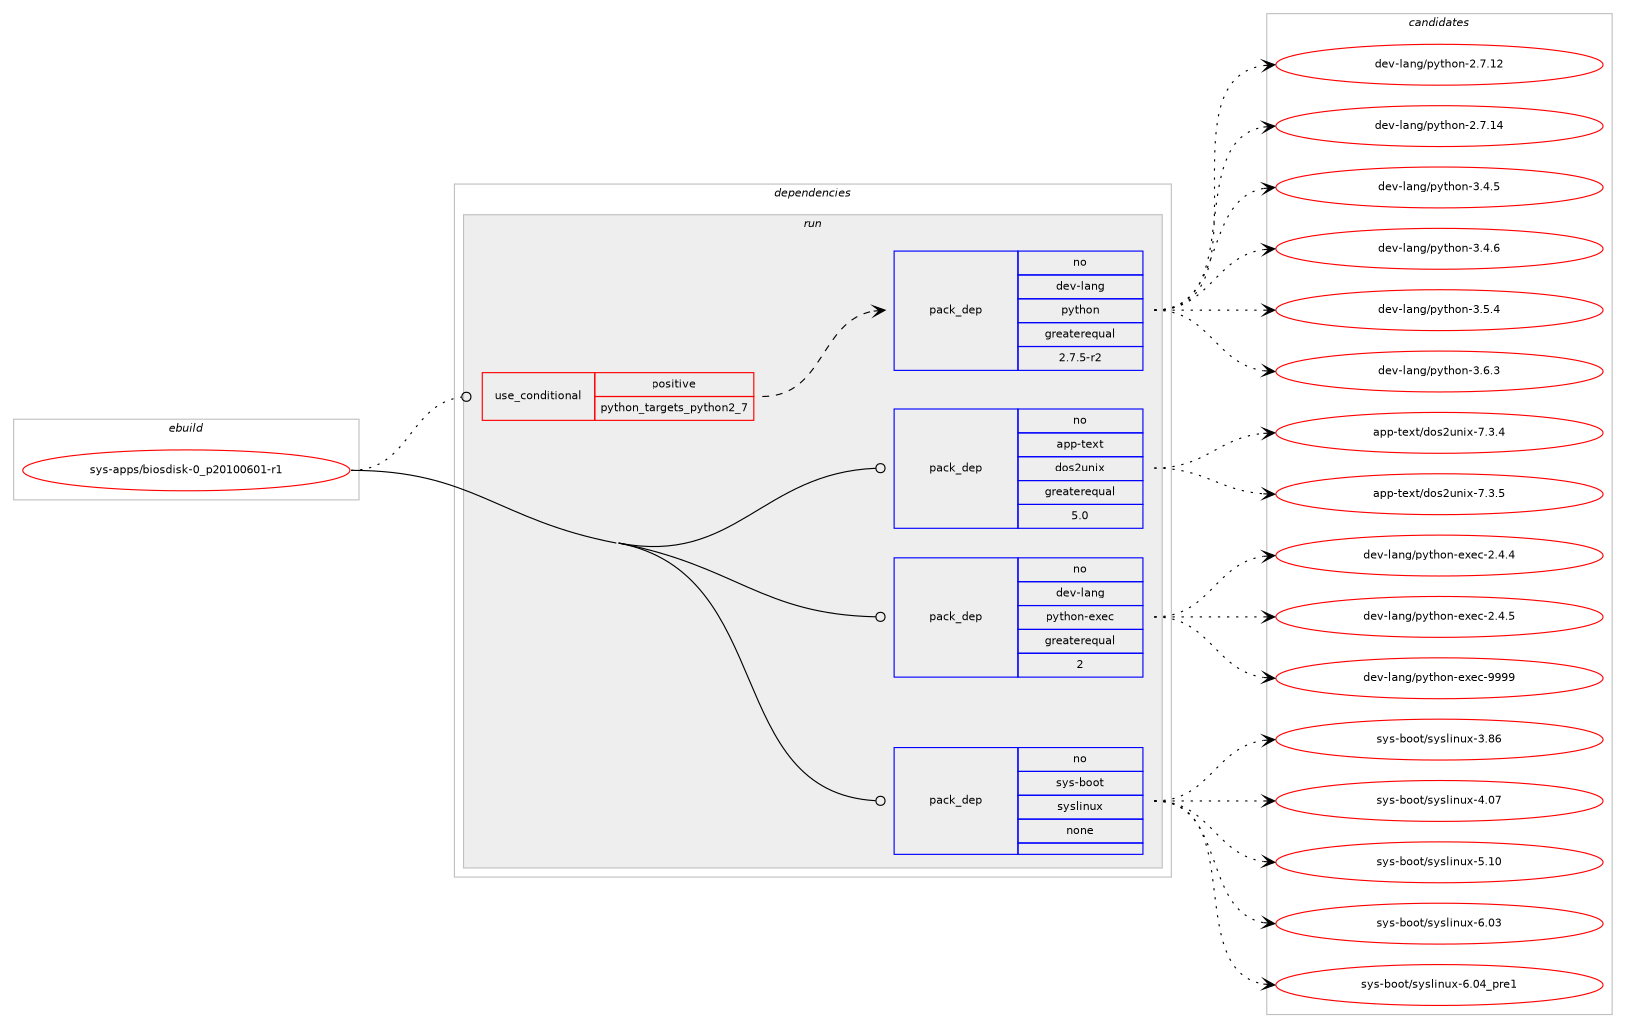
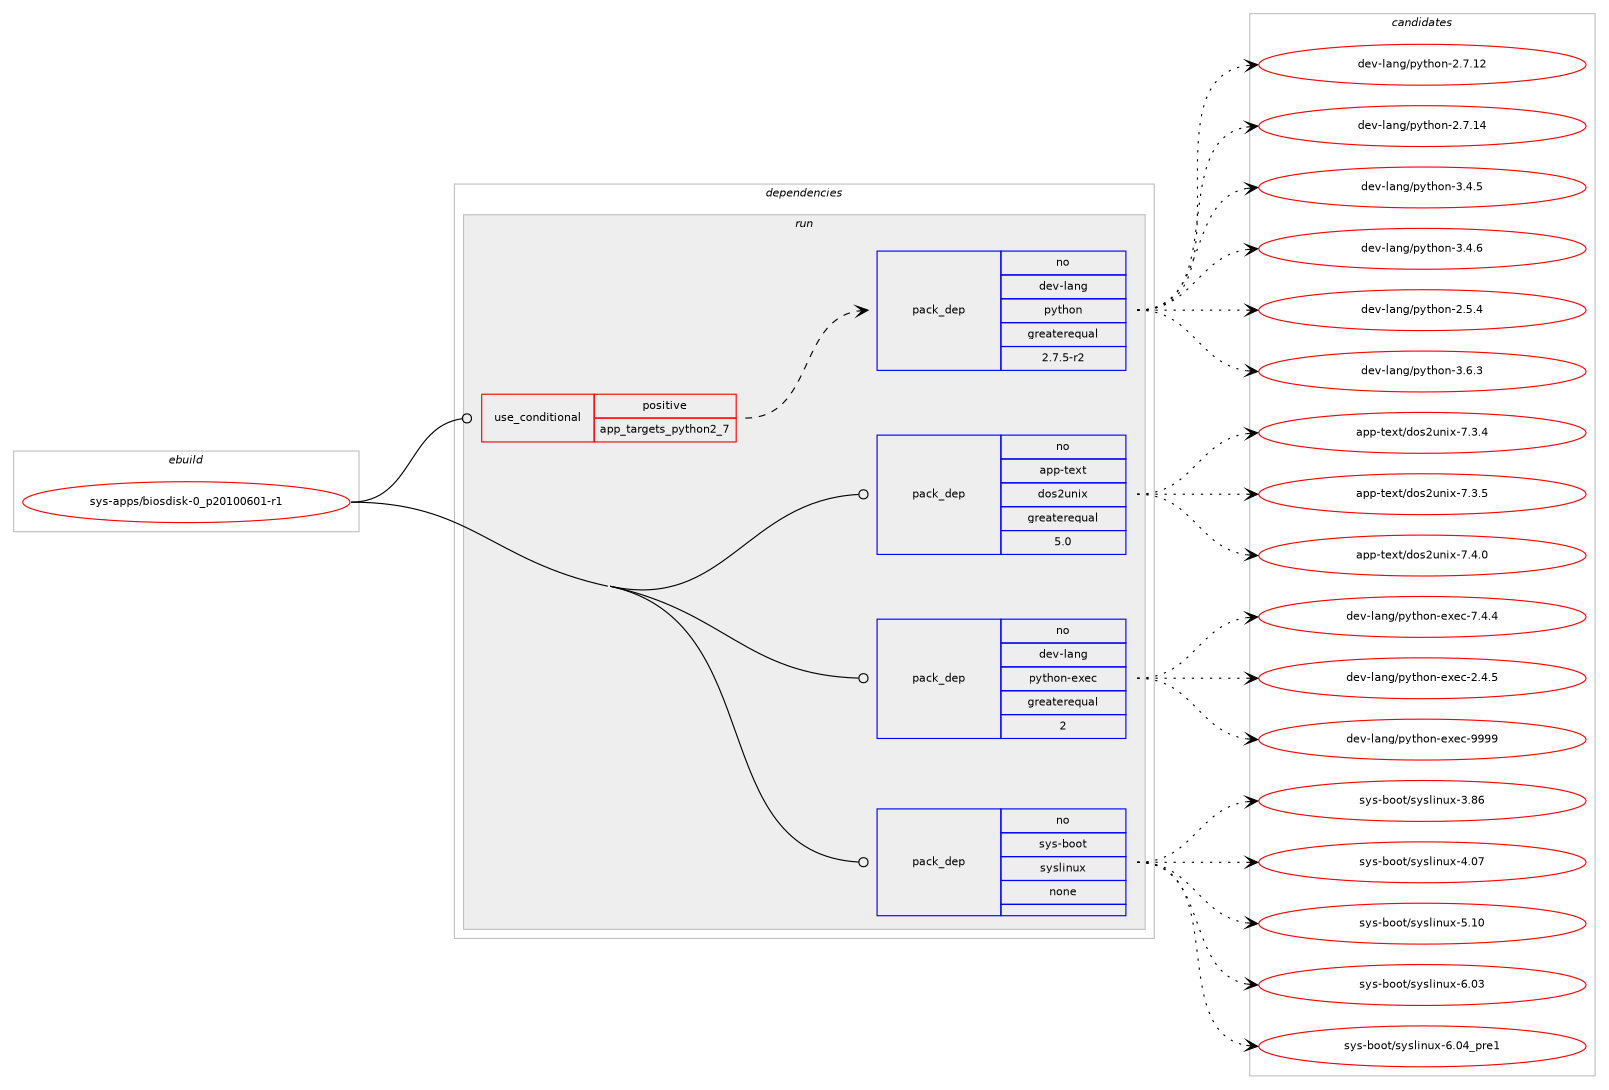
(1439, 310) -> (1422, 310)
(674, 408) -> (665, 429)
(408, 437) -> (409, 464)
none -> (1422, 556)
(1439, 556) -> (1422, 617)
